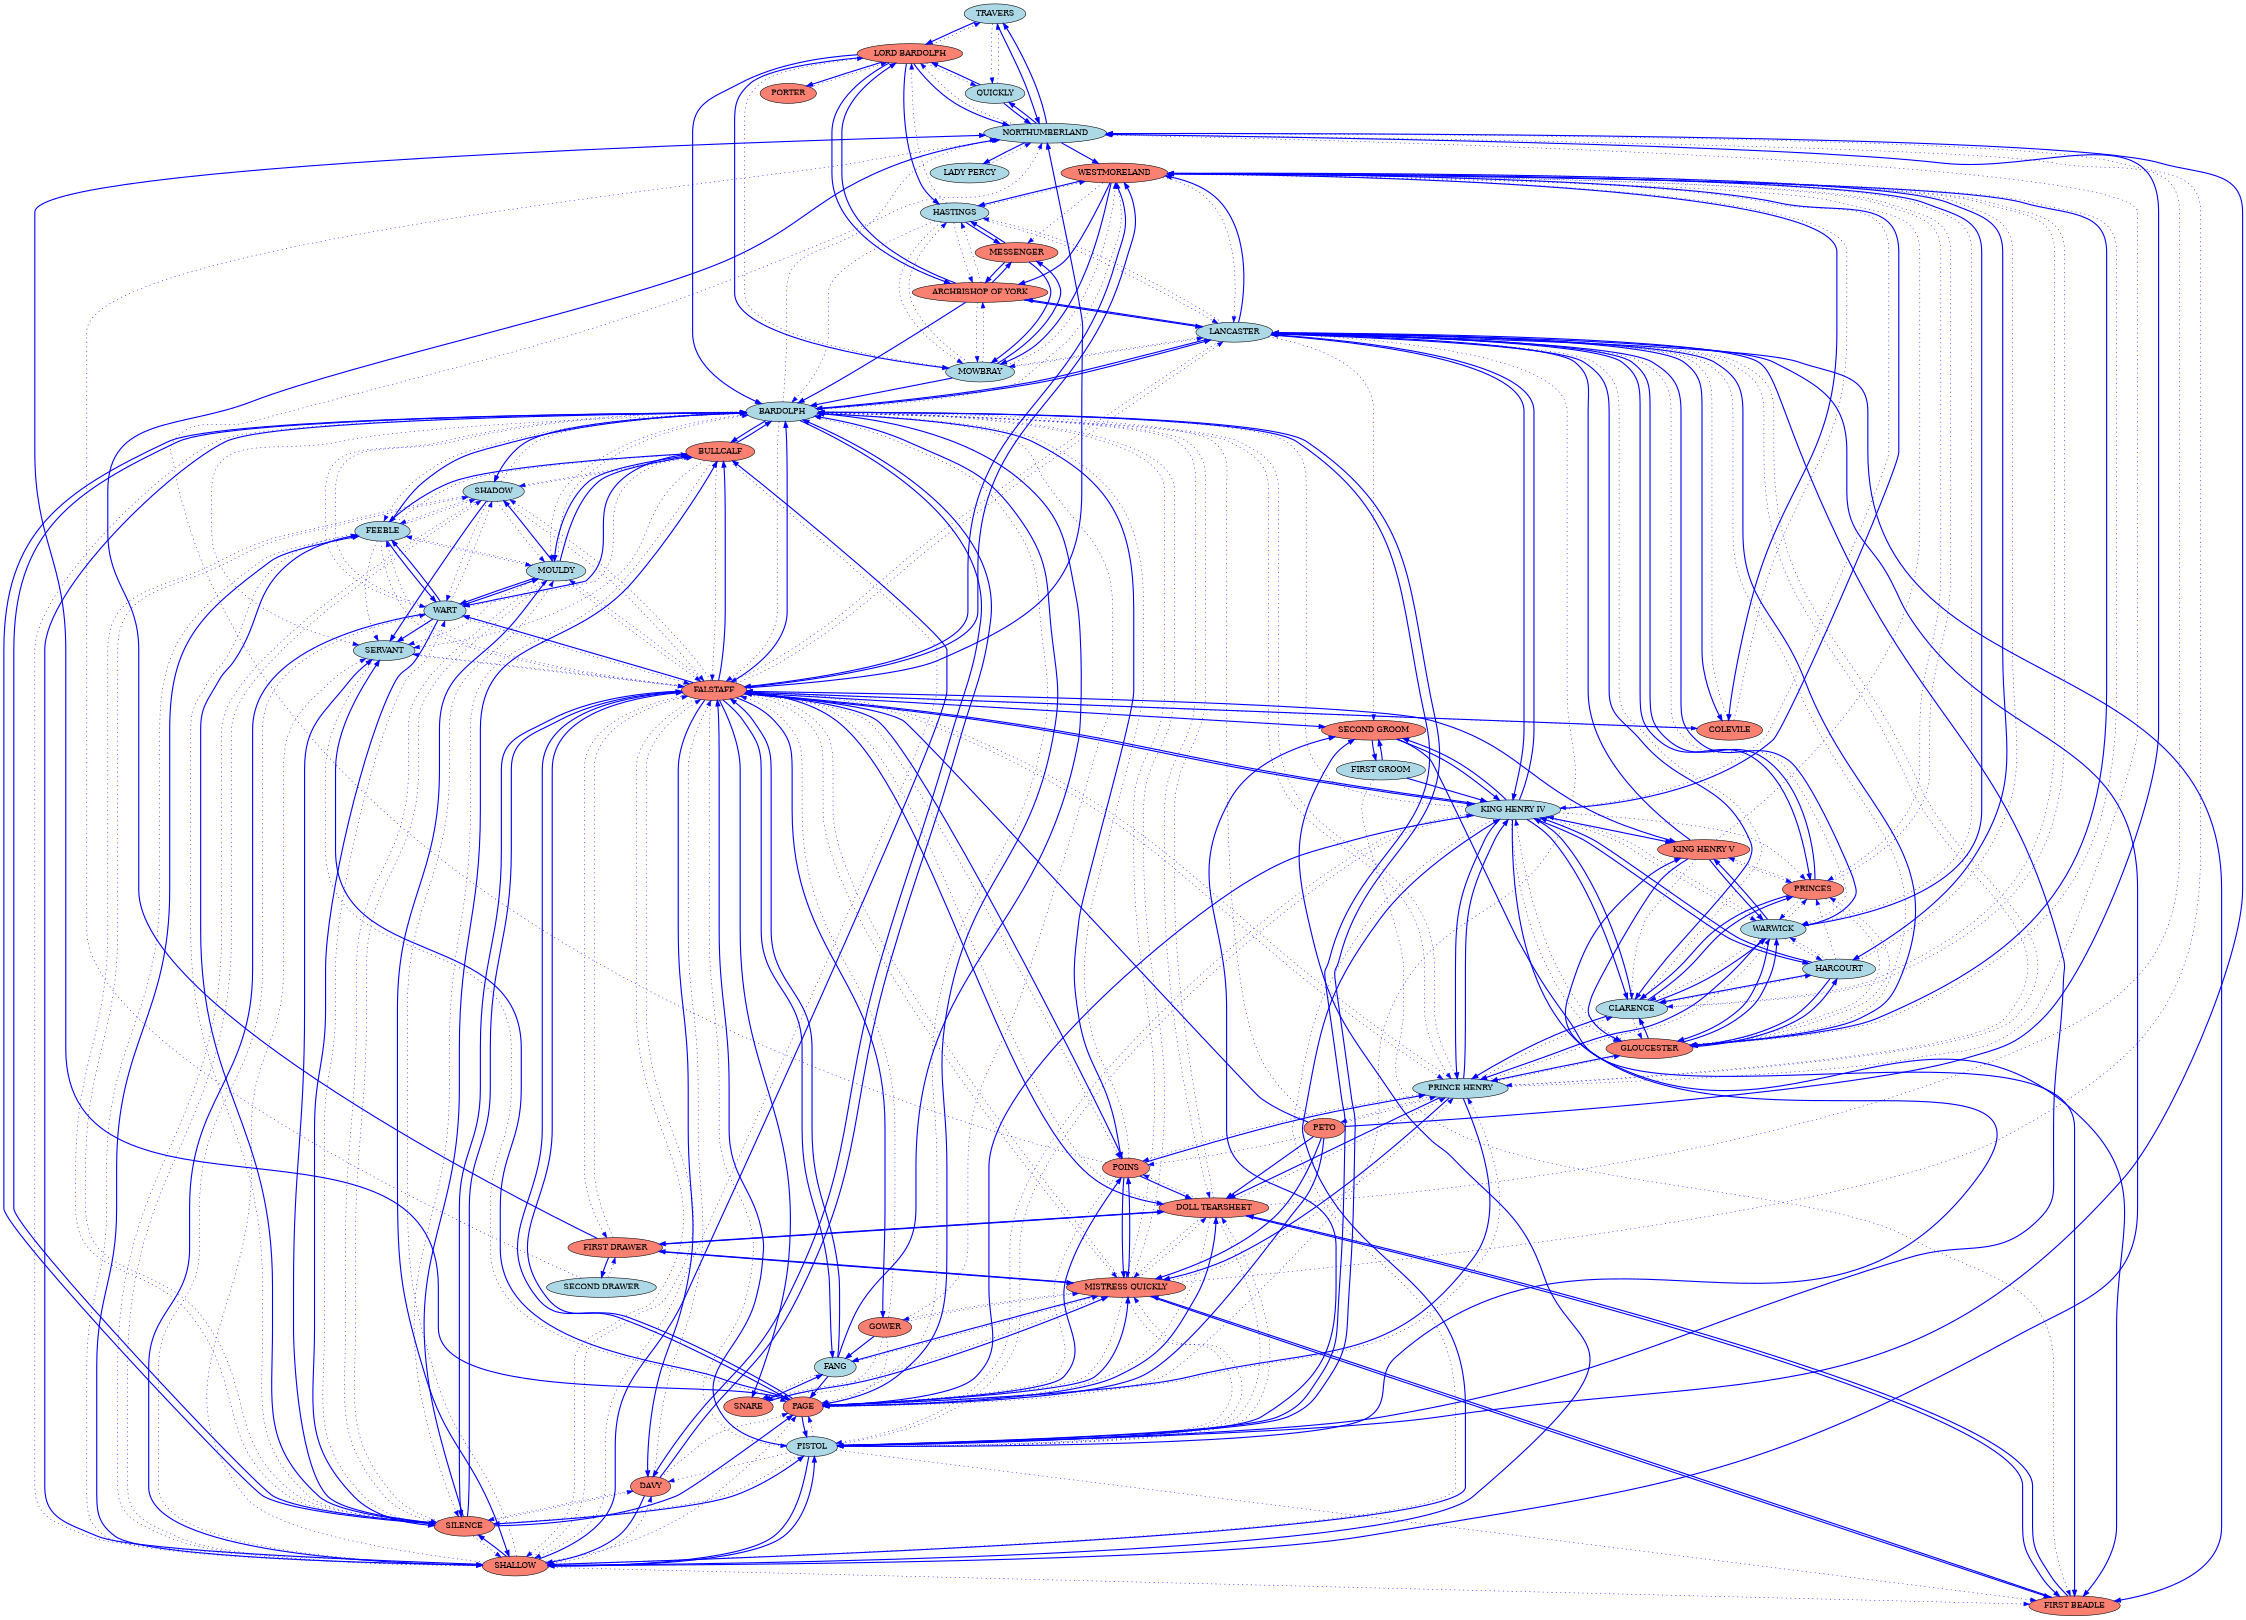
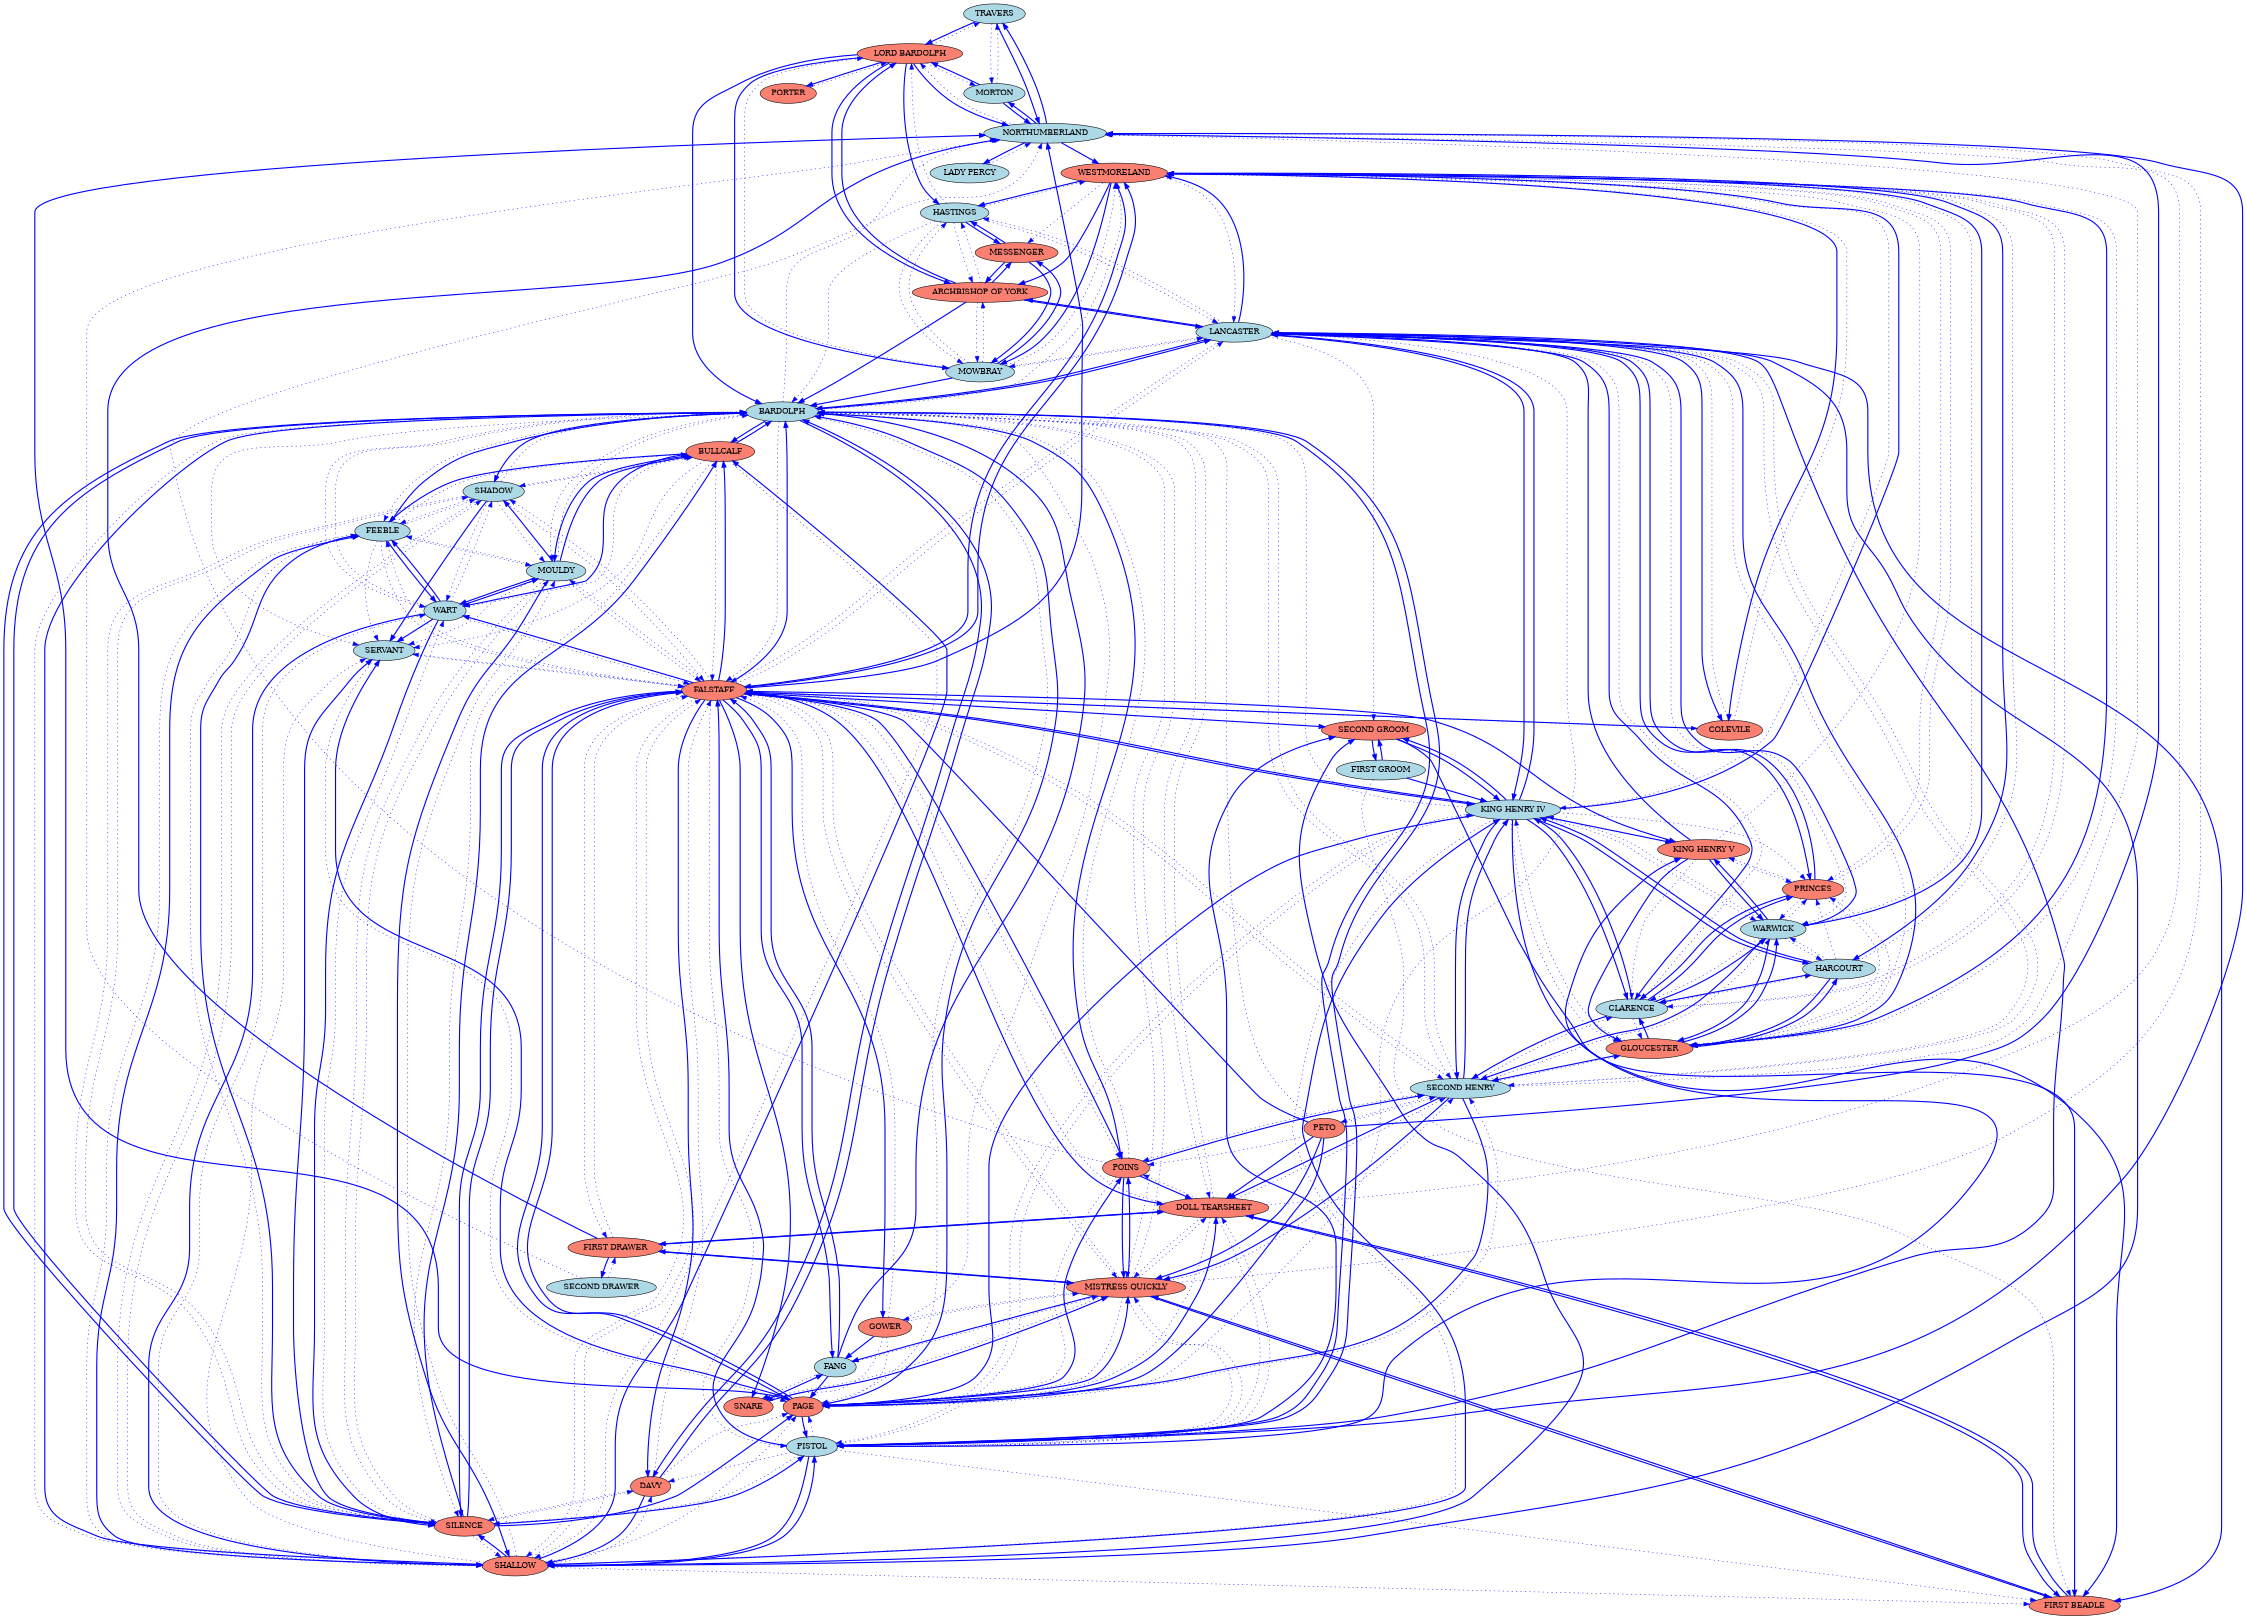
(995, 93) -> (994, 93)
(1460, 1088) -> (1460, 1088)
